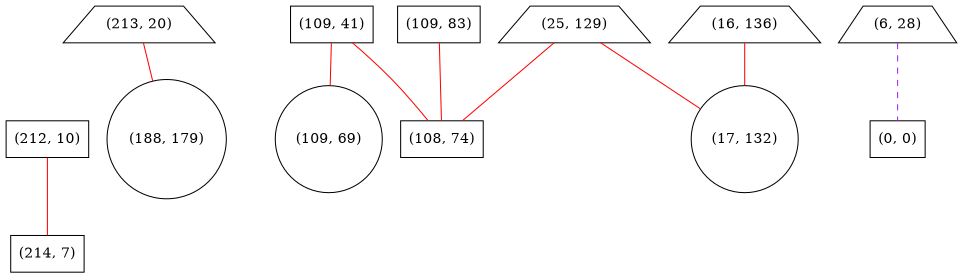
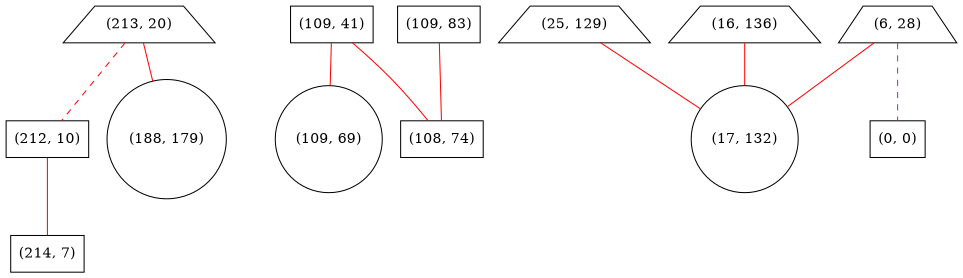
none -> (831, 75)
none -> (93, 82)
(508, 82) -> none
